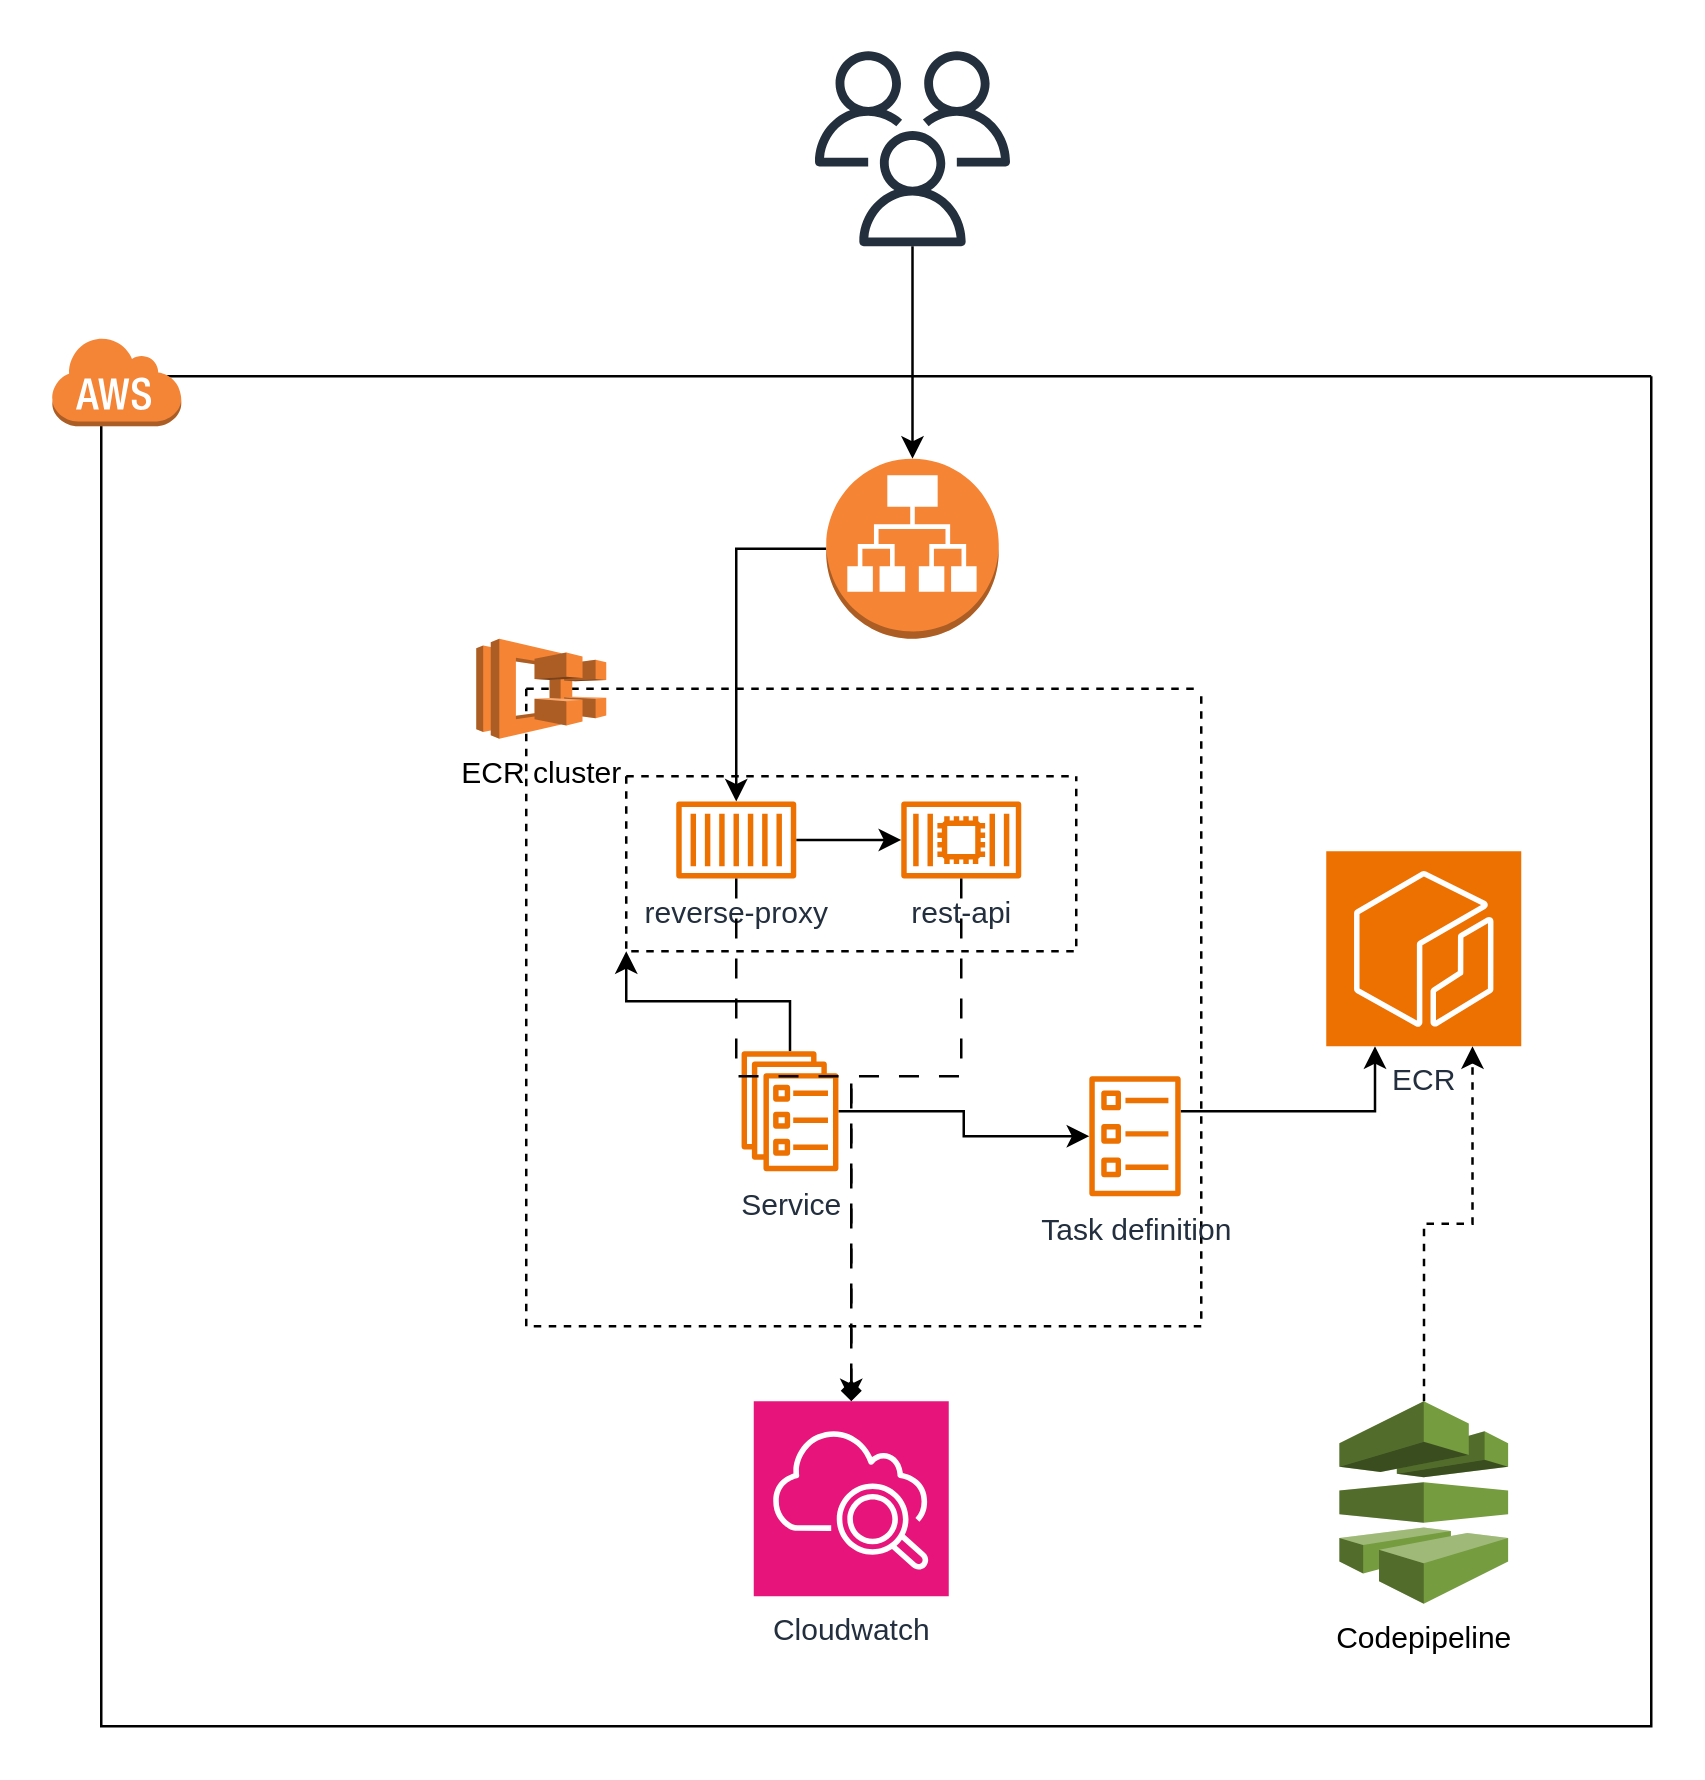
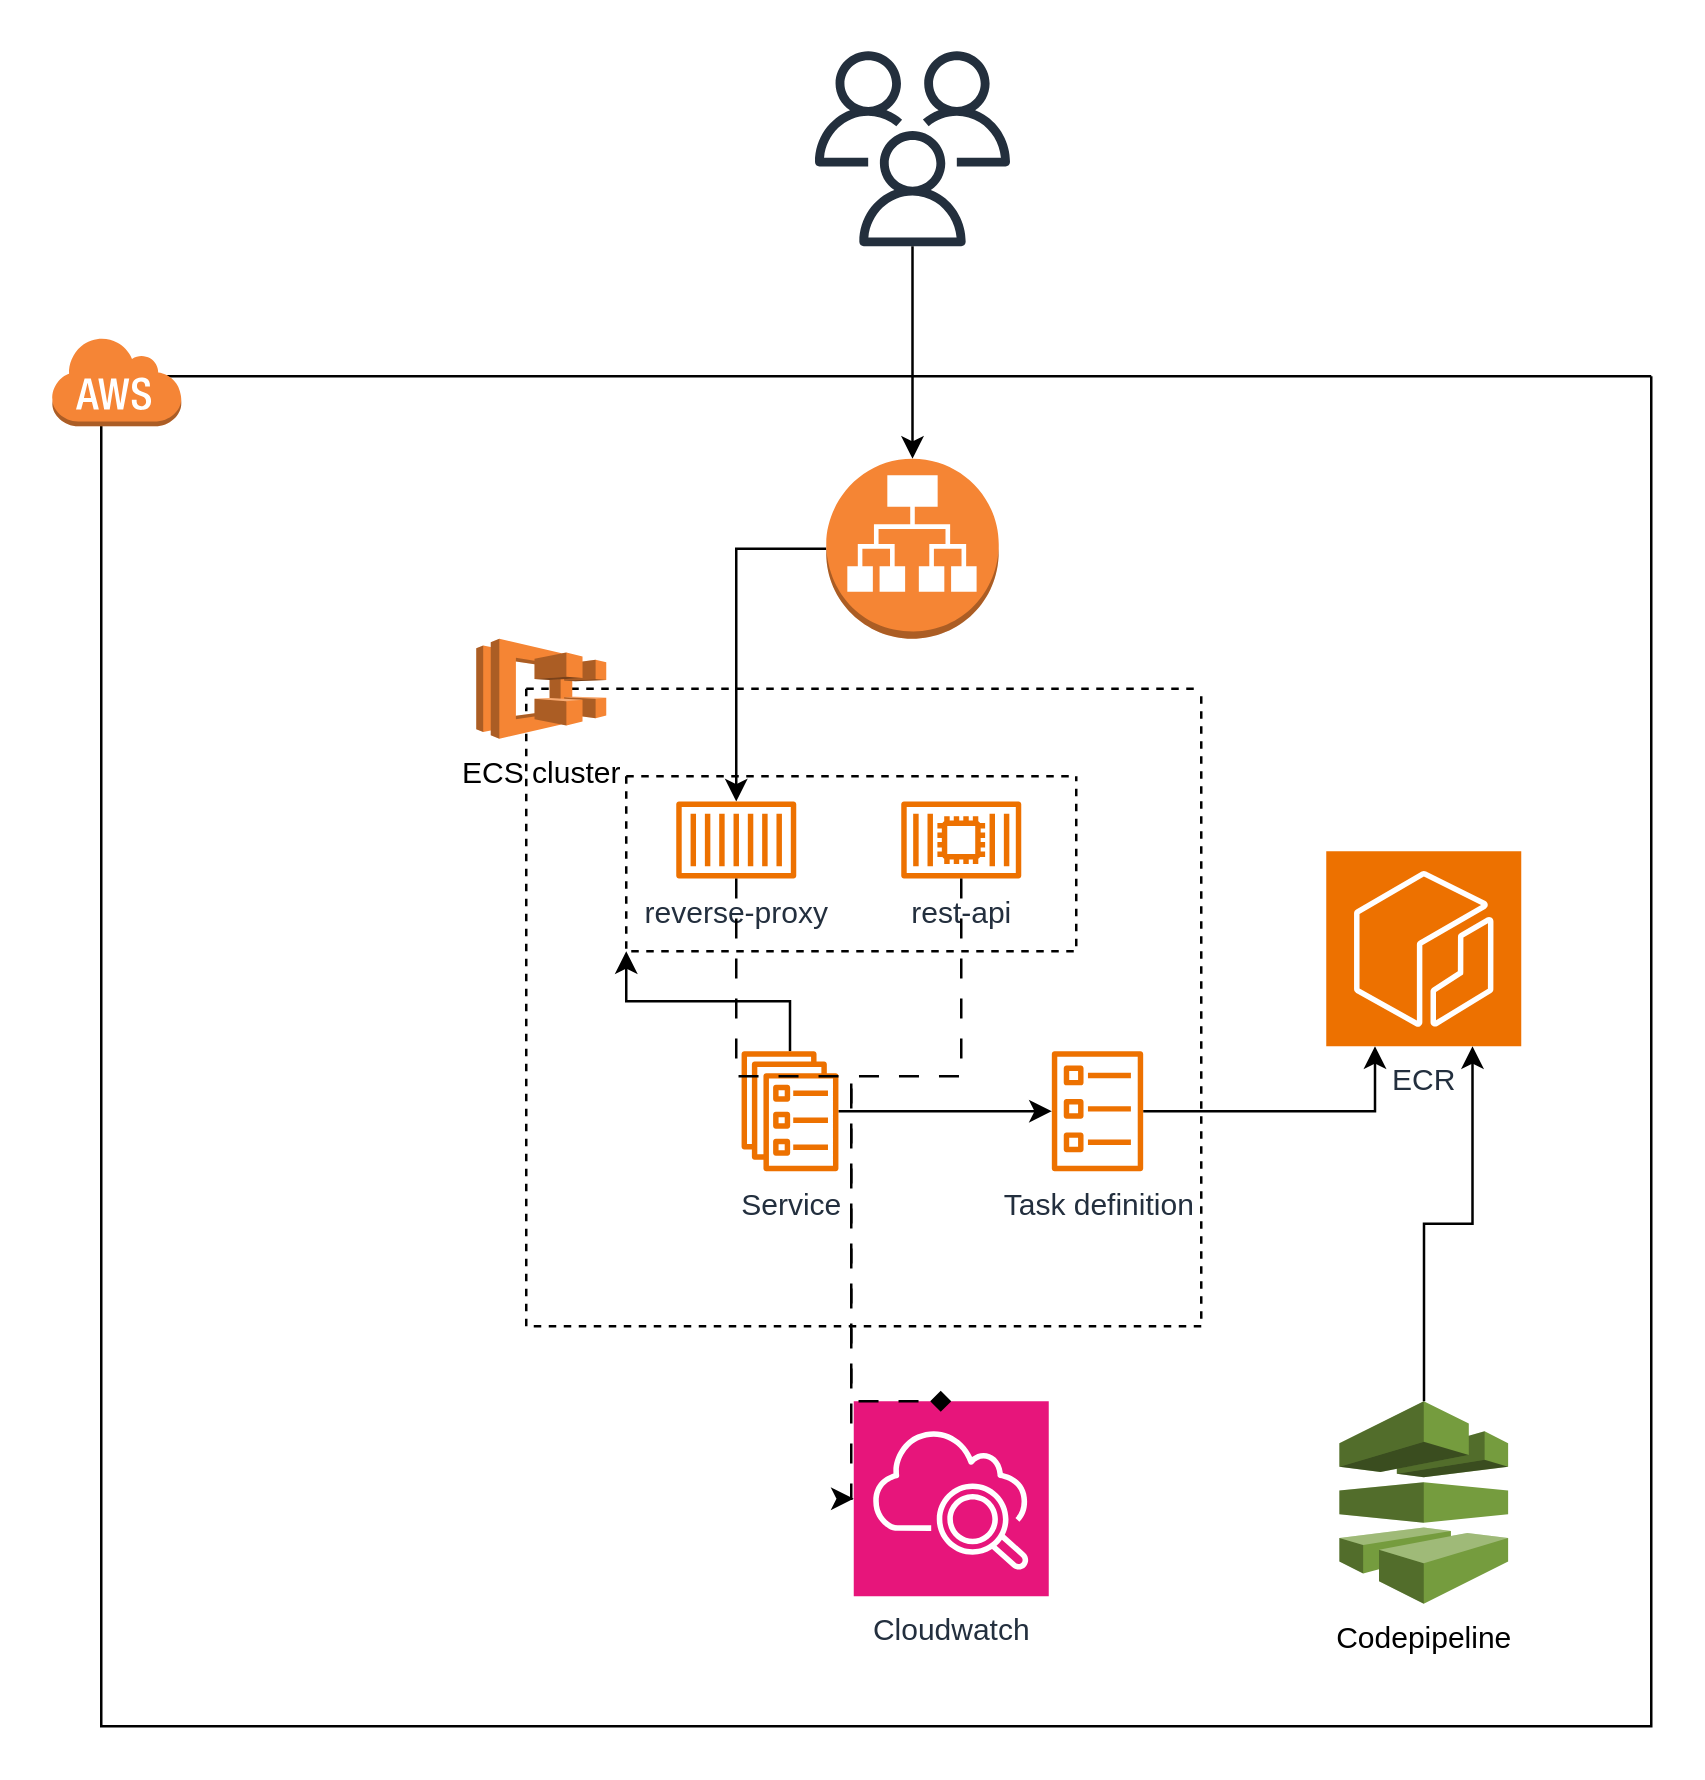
(543, 774) -> (543, 774)
(840, 840) -> none
(1135, 1136) -> (1098, 1111)
(1442, 1224) -> (1442, 1224)
(851, 1499) -> (951, 1499)
